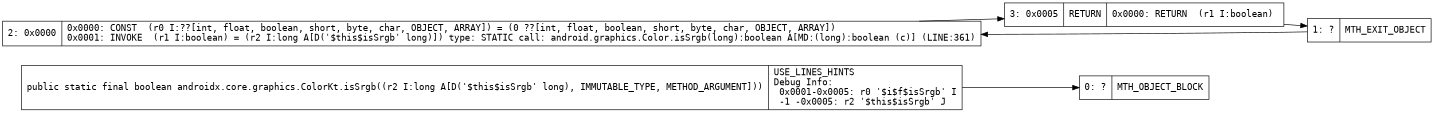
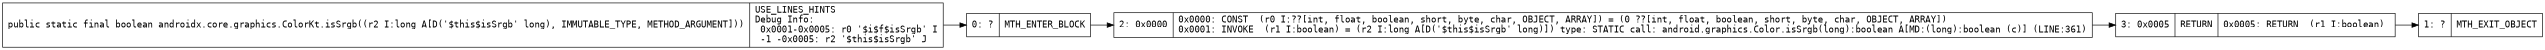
(1195, 14) -> (2307, 25)
(1148, 34) -> (1099, 25)
(1160, 87) -> (1045, 25)
